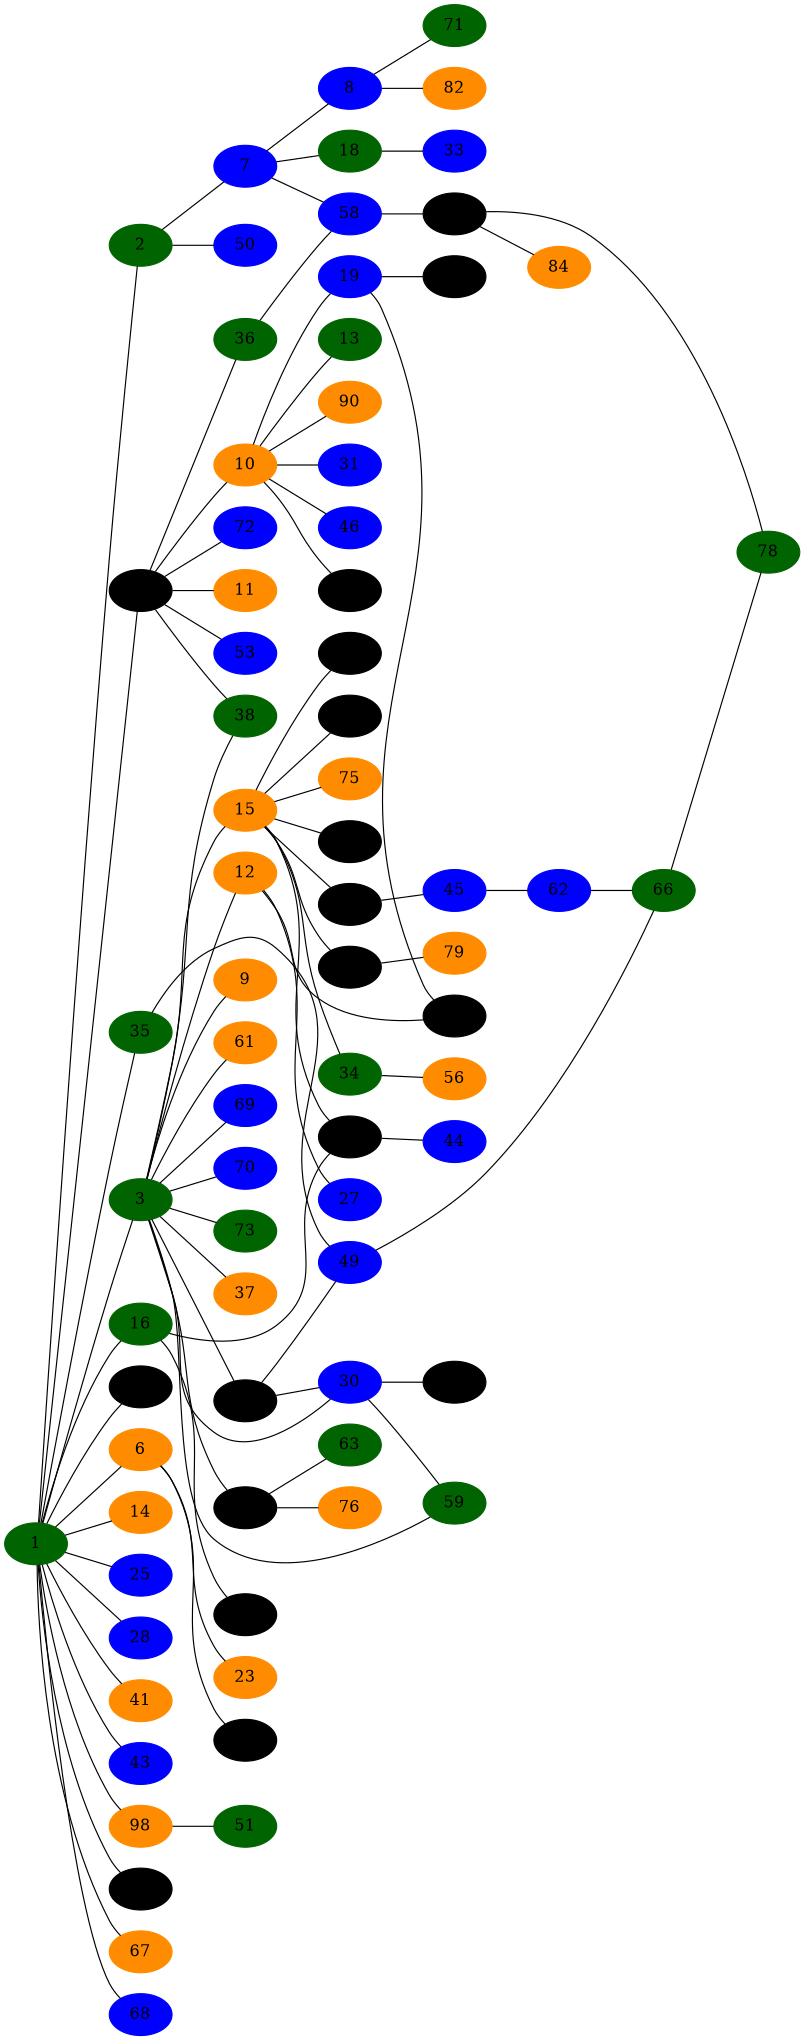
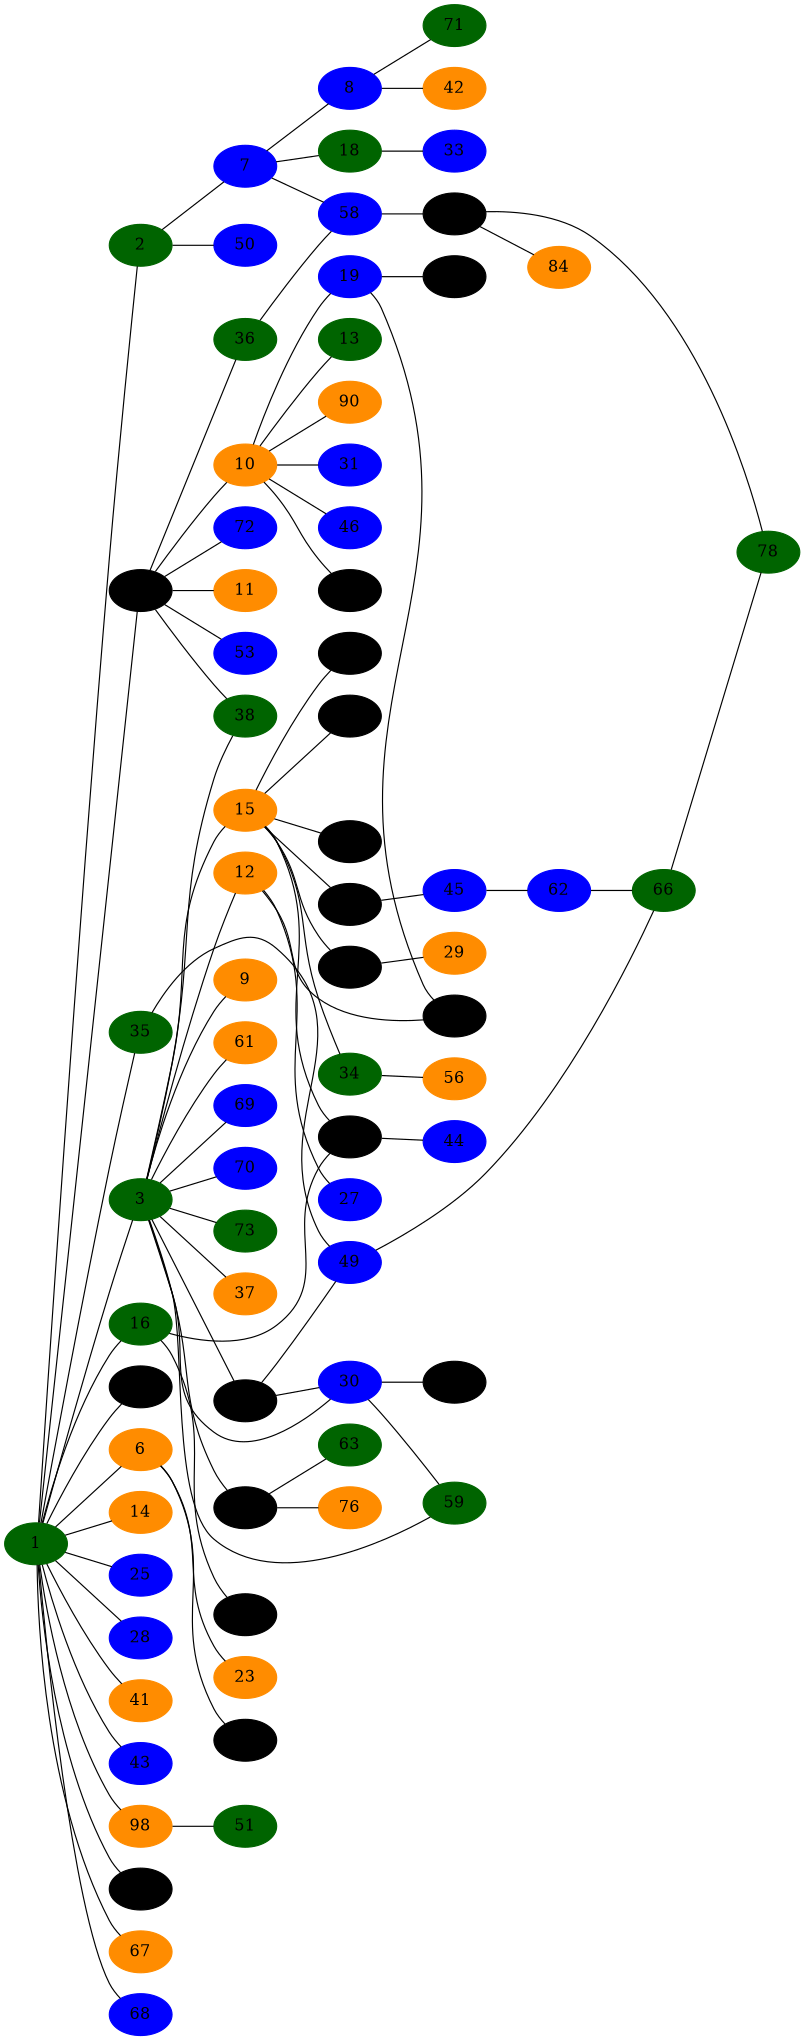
(455, 88) -> (455, 88)
(350, 779) -> none
(455, 953) -> (455, 953)
